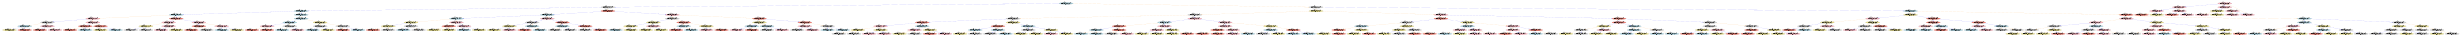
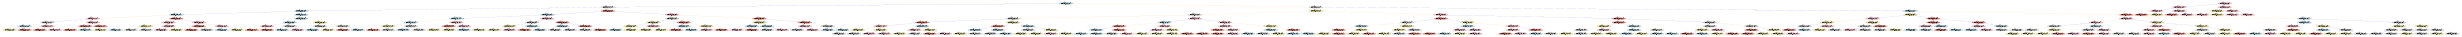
(411, 22) -> (411, 22)
(1490, 34) -> none
